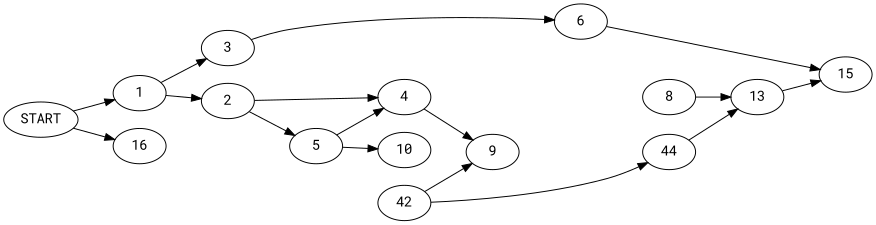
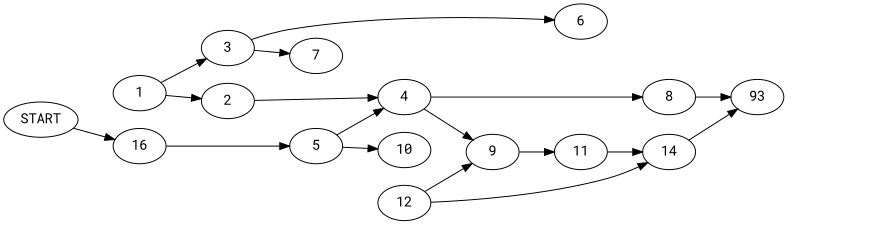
none -> (316, 56)
(846, 75) -> none
none -> (532, 97)
(757, 97) -> (757, 97)
(89, 107) -> none
(268, 121) -> (223, 146)
none -> (581, 152)
(669, 152) -> (669, 152)
(404, 203) -> (404, 203)
